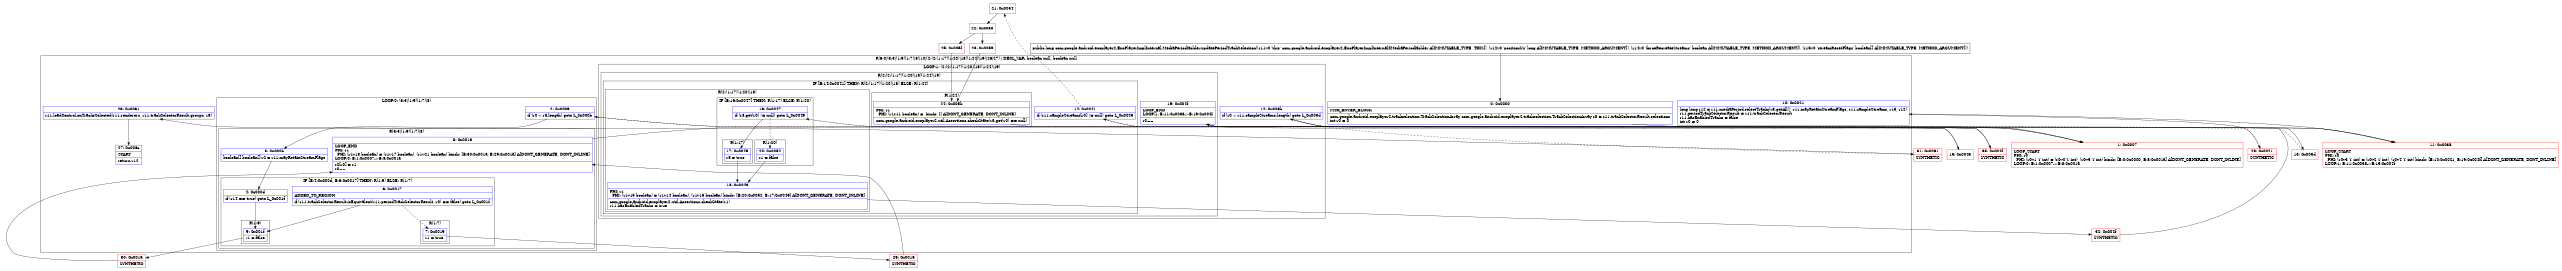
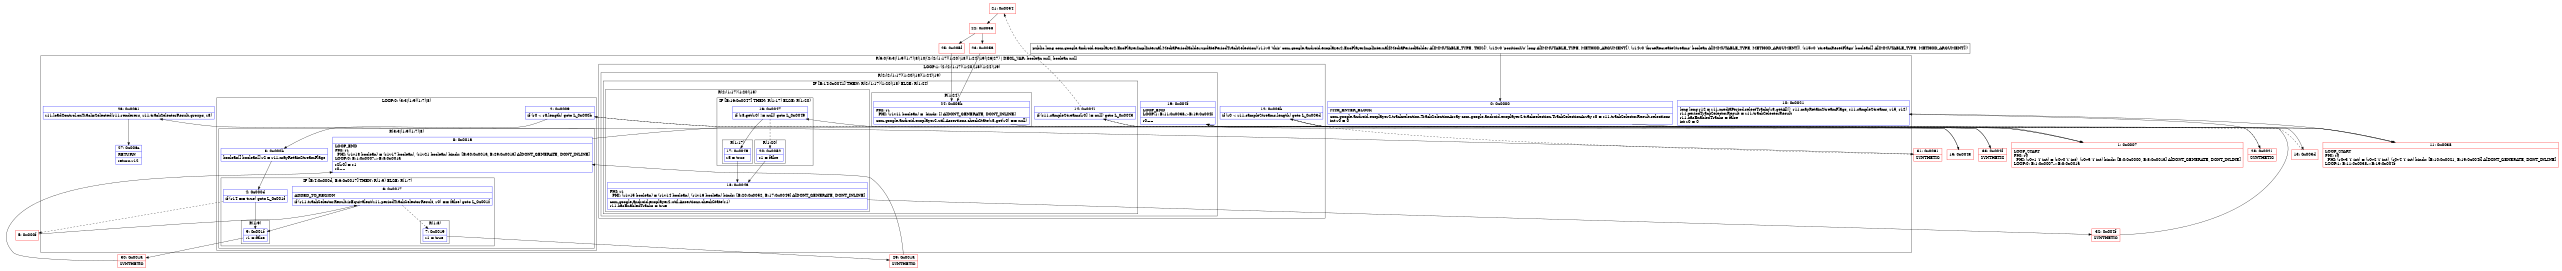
(124, 154) -> (127, 154)
(435, 223) -> (435, 223)
none -> (27, 235)
